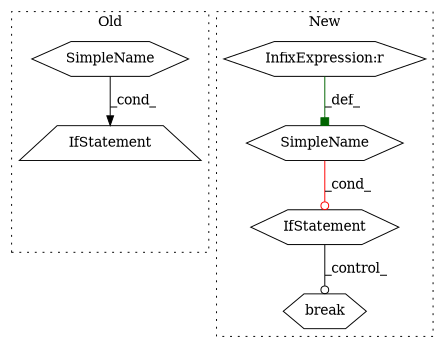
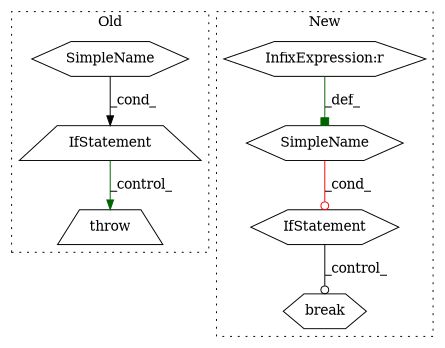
none -> (110, 227)
